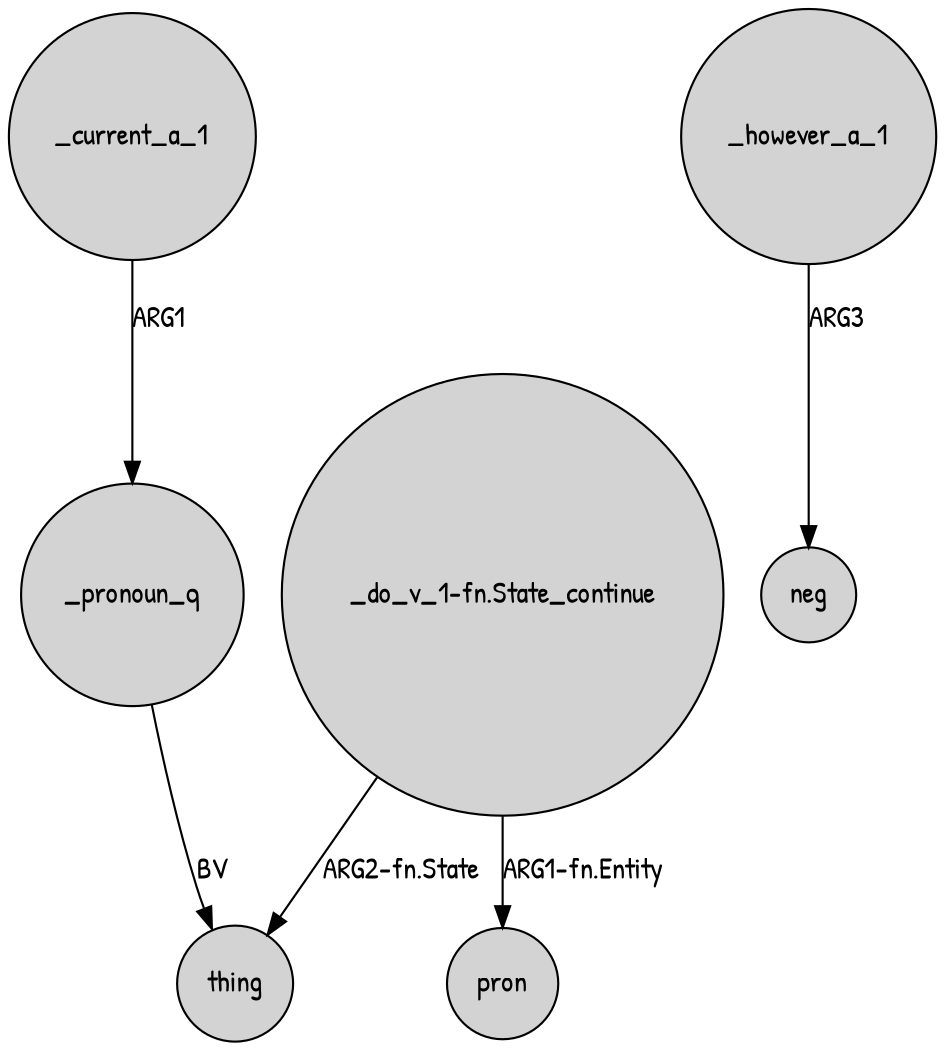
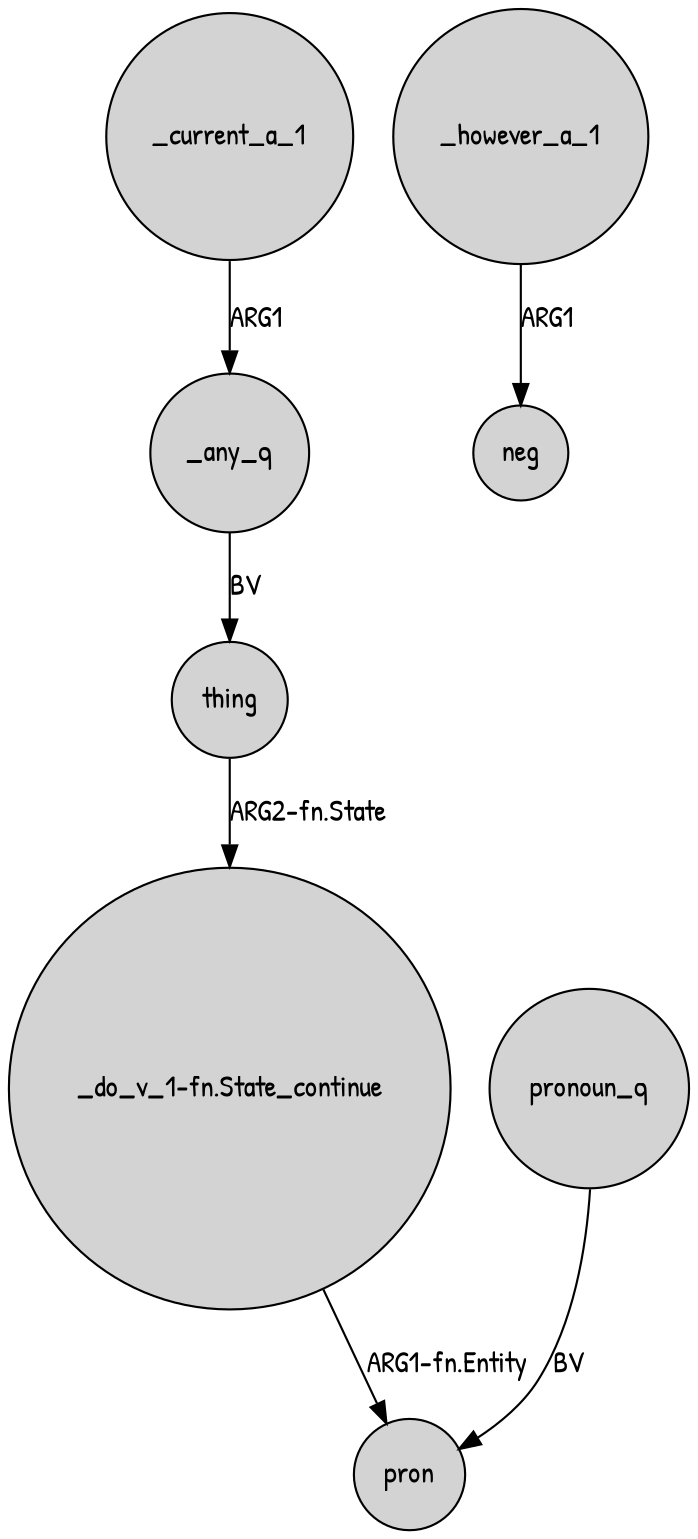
(837, 319) -> (548, 319)
(132, 595) -> (230, 453)
(329, 847) -> (230, 802)
none -> (589, 1089)
